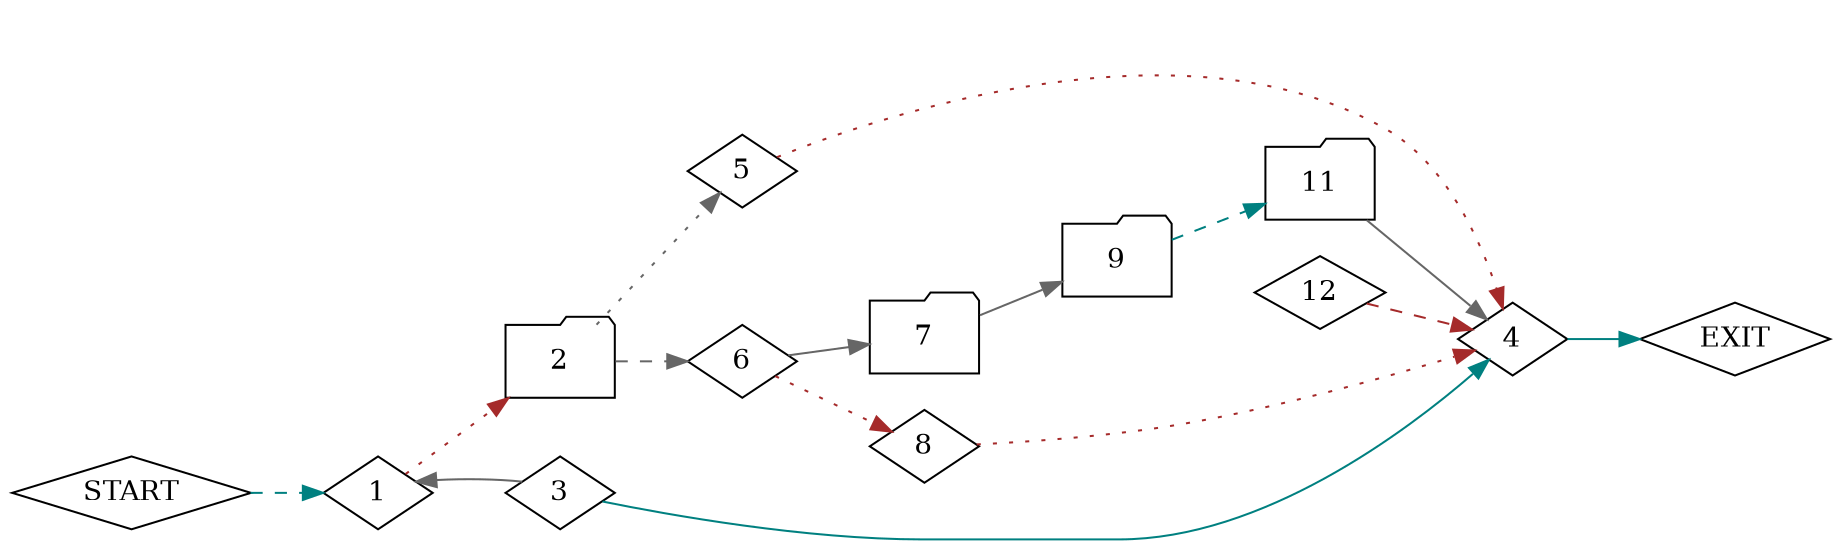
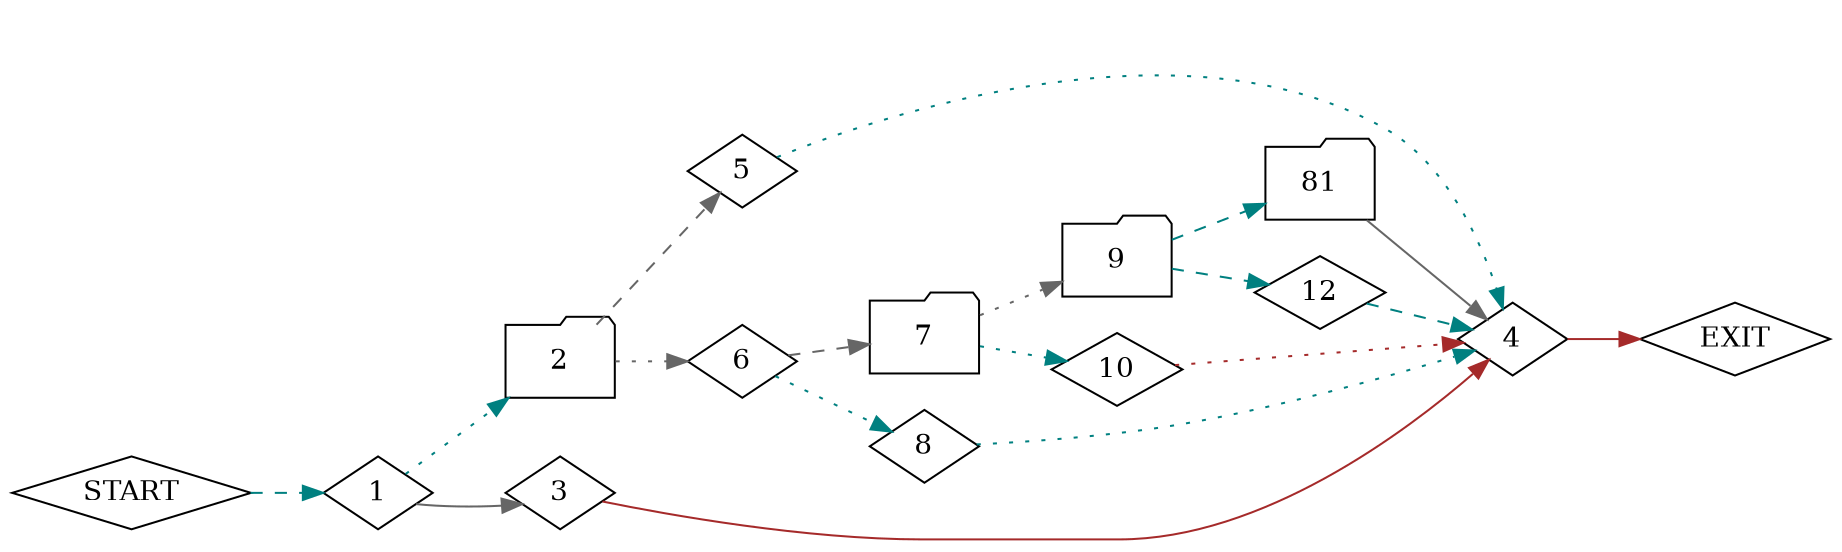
(1180, 77) -> (1180, 77)
(1320, 183) -> (1320, 183)
(651, 266) -> (651, 266)
none -> (1210, 275)
(1011, 302) -> (1011, 302)
(1409, 314) -> (1409, 314)
(1593, 339) -> (1593, 339)
(819, 351) -> (819, 351)
(641, 361) -> (641, 361)
none -> (1117, 369)
(824, 399) -> (824, 399)
(1219, 417) -> (1219, 417)
(448, 442) -> (448, 442)
(479, 479) -> (459, 506)
(1059, 539) -> (1059, 539)
